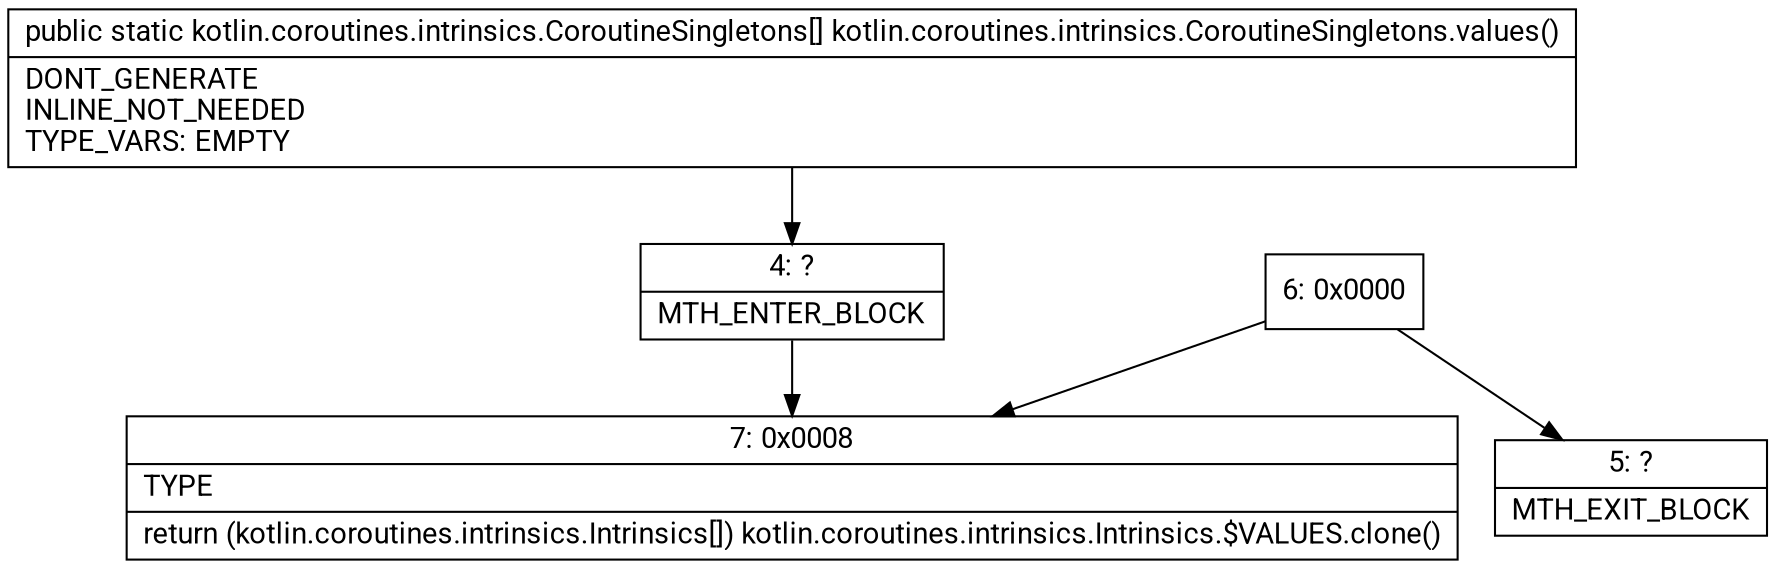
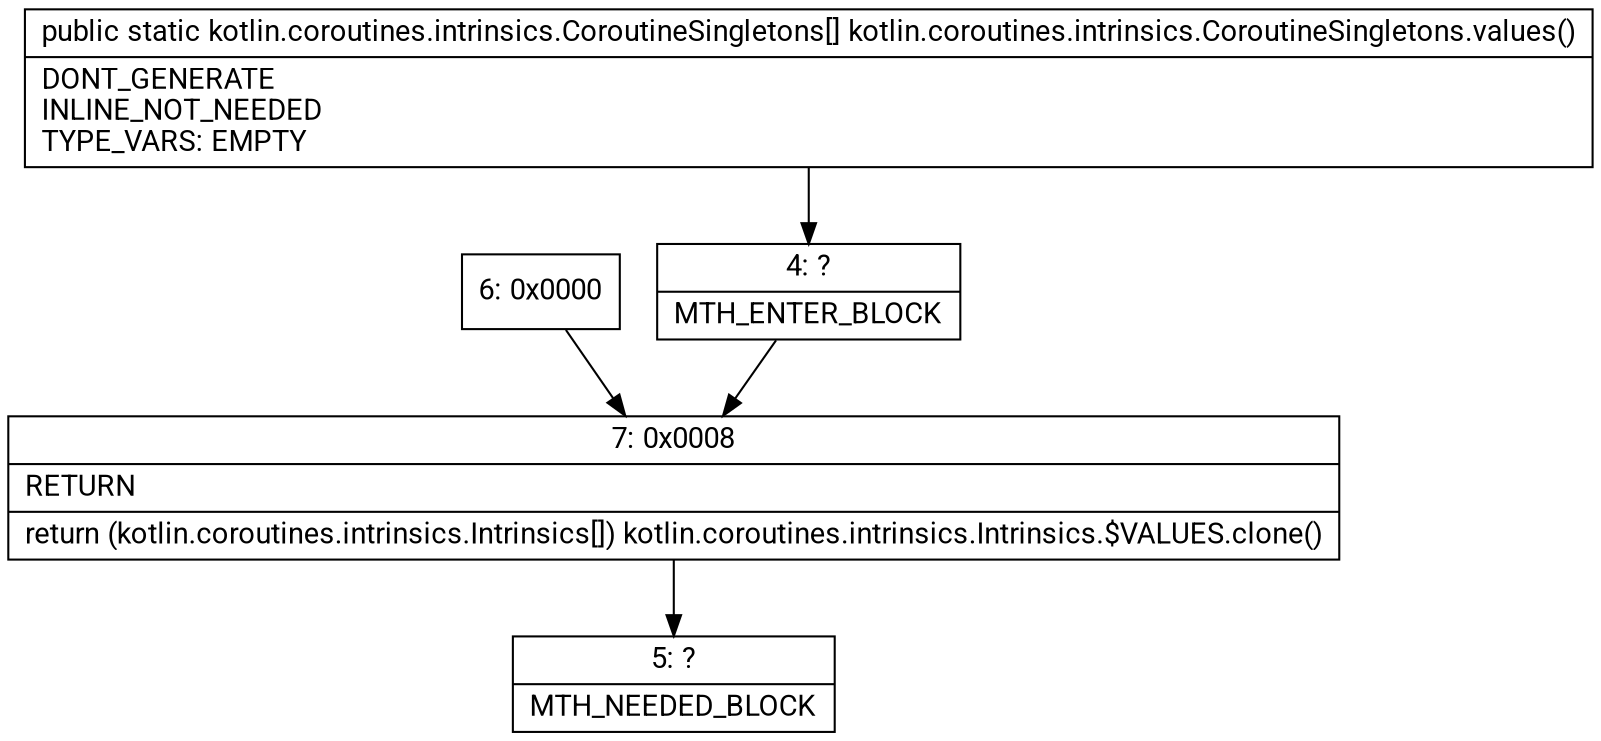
(1471, 379) -> (674, 587)
(179, 487) -> (81, 487)
(1631, 511) -> (674, 707)
